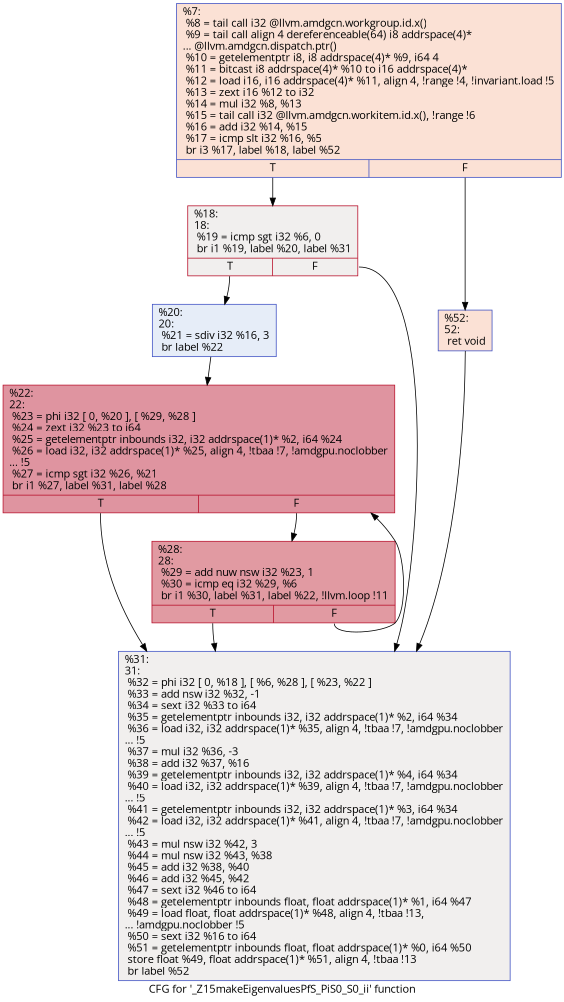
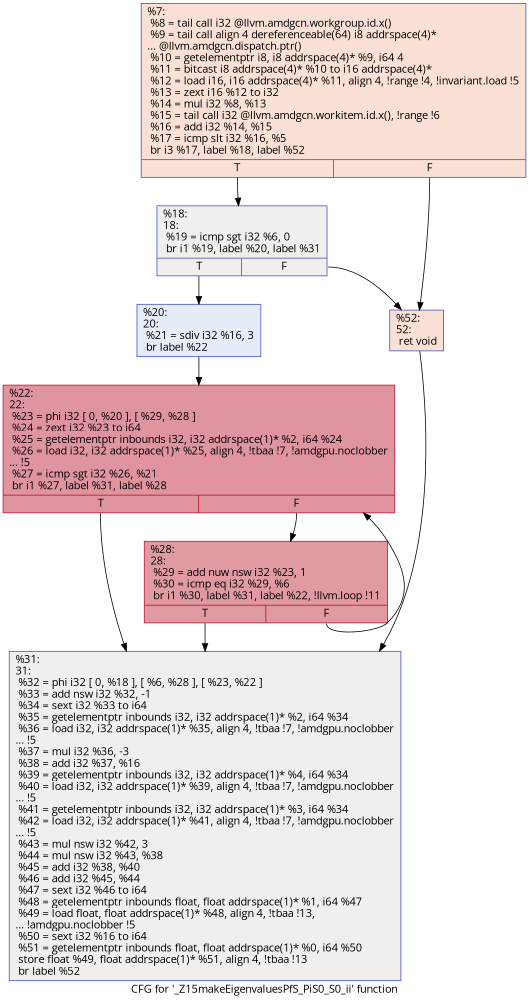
(273, 241) -> (242, 241)
(417, 445) -> (366, 279)
(187, 879) -> (78, 879)
